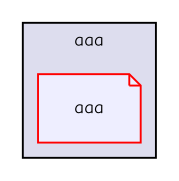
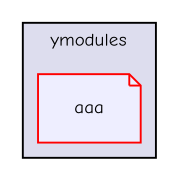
(89, 41) -> (89, 41)
